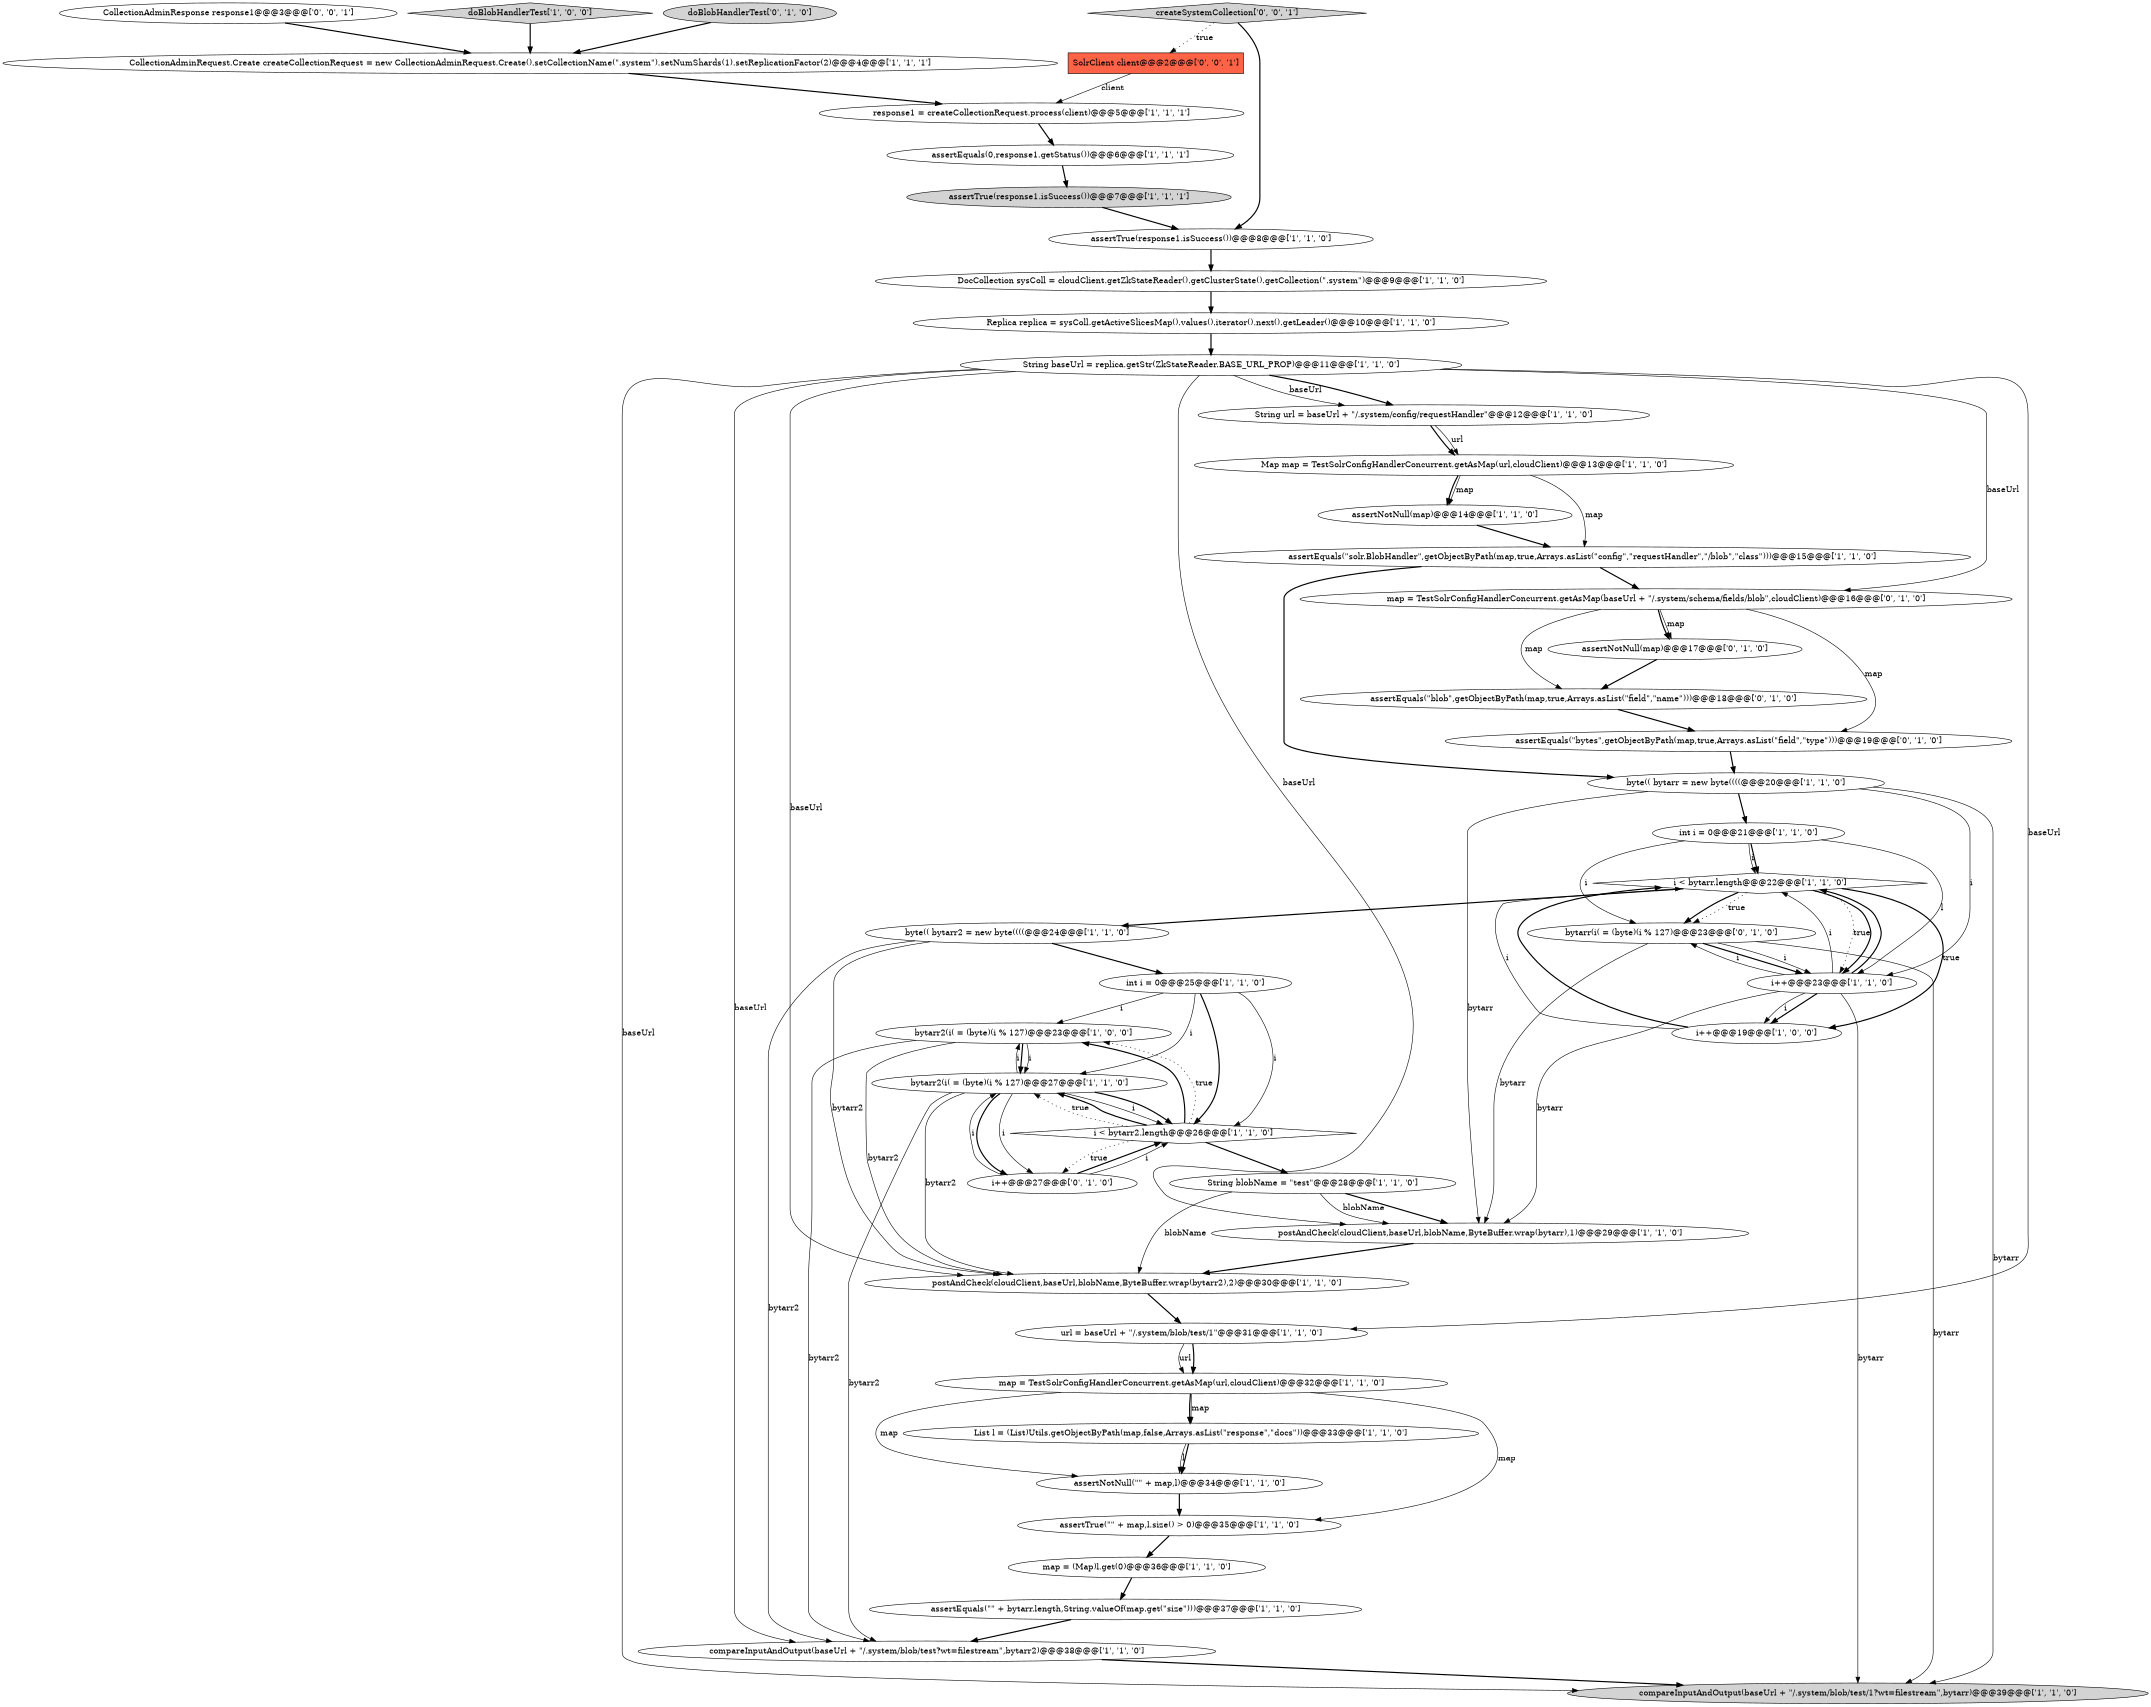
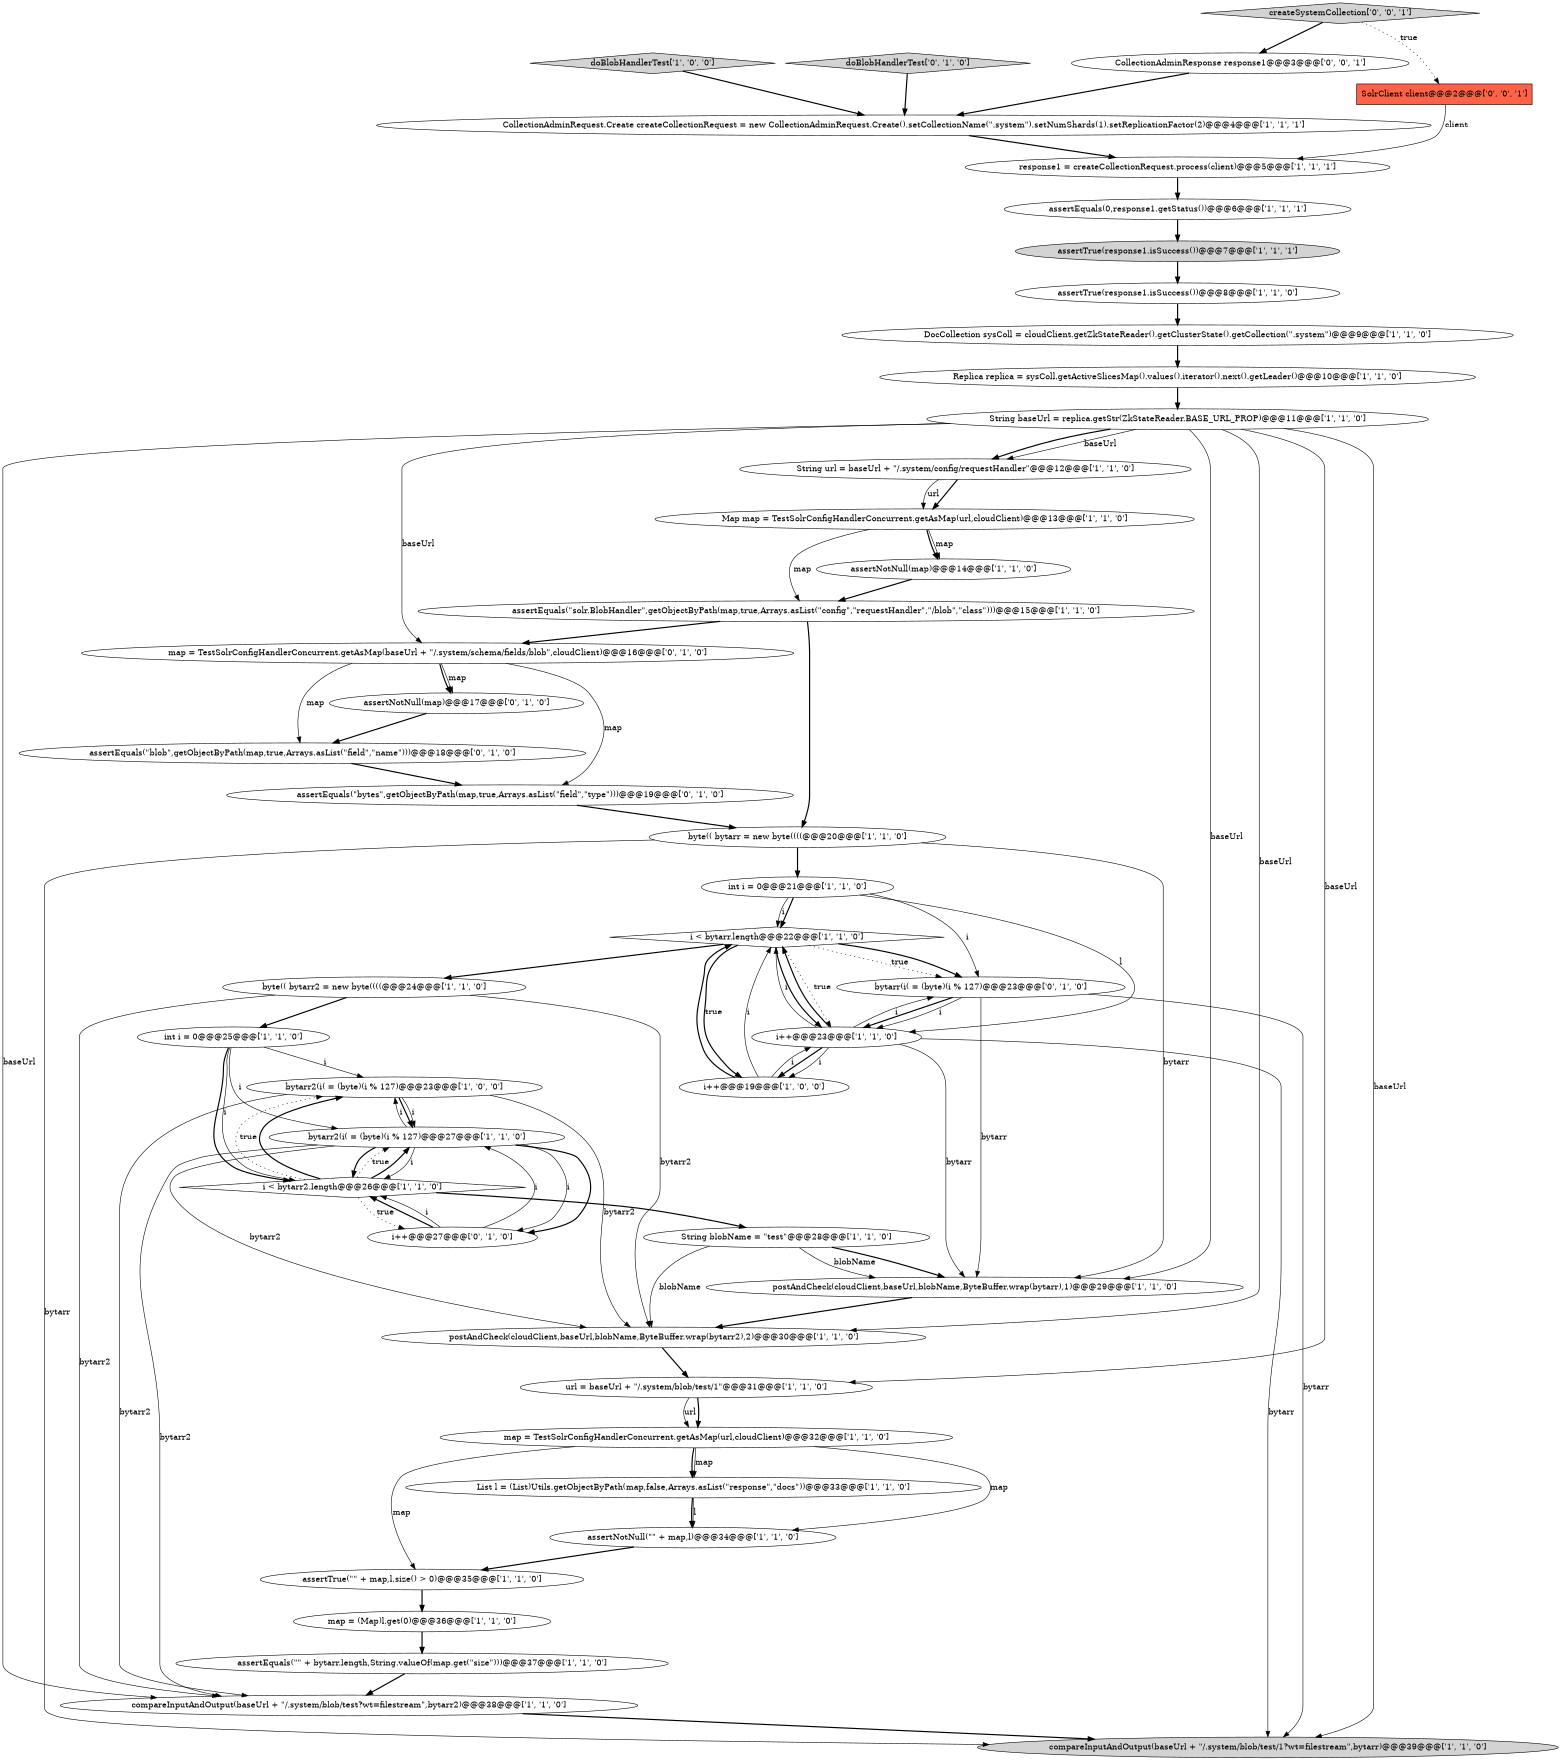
(750, 13) -> (908, 63)
(1260, 125) -> (1294, 36)
(1970, 863) -> (787, 1061)
